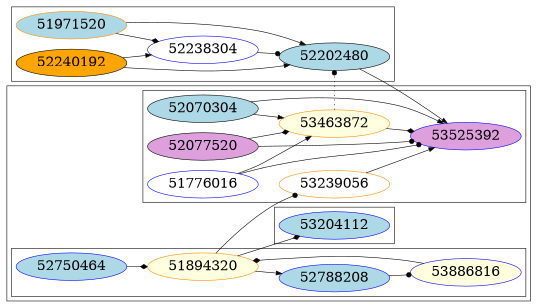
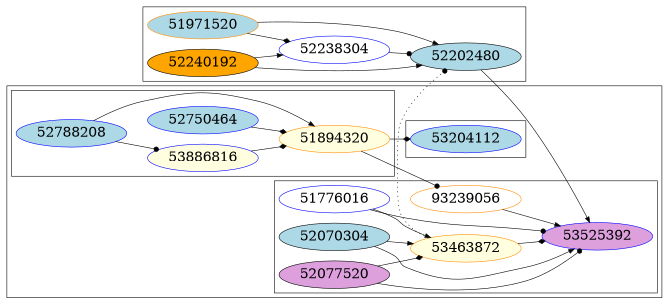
(334, 184) -> (466, 199)
(266, 272) -> (219, 94)
